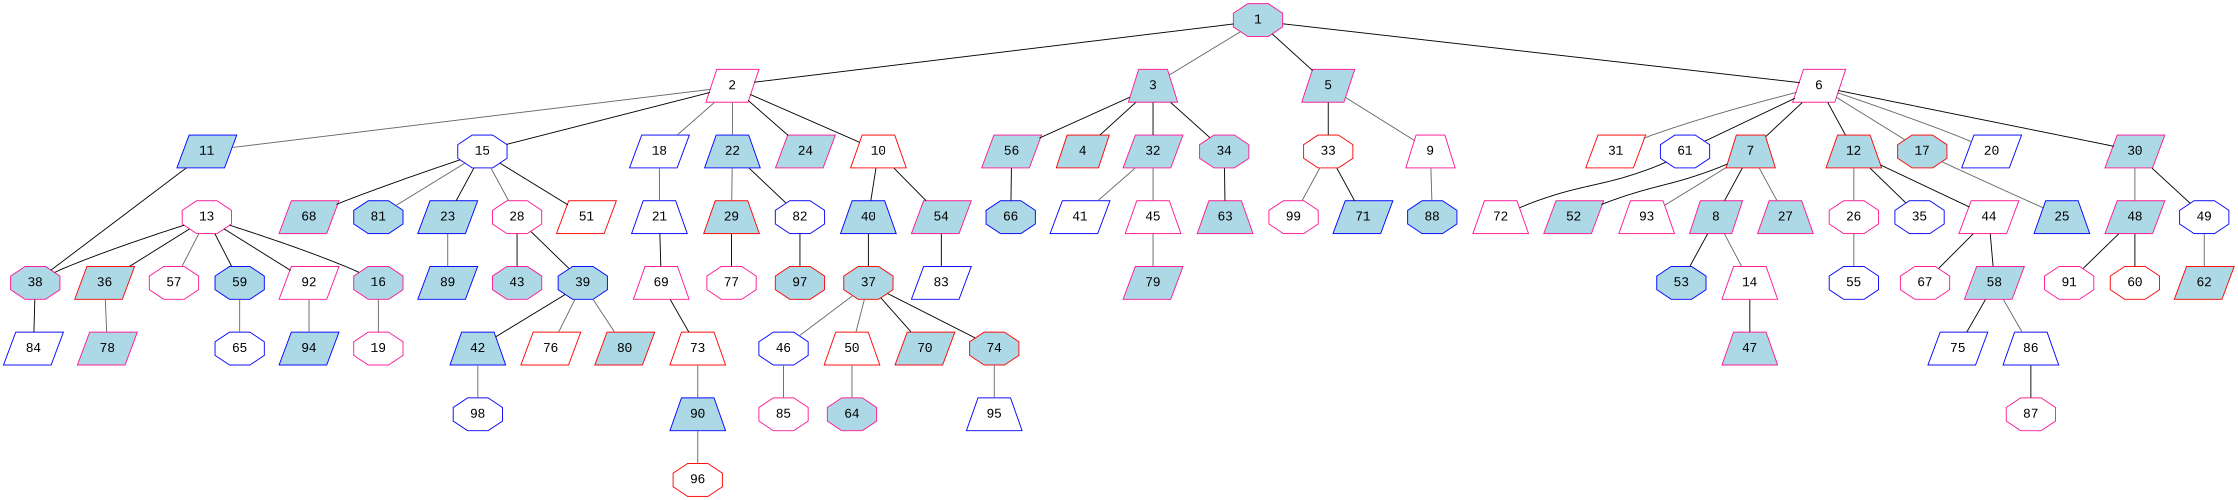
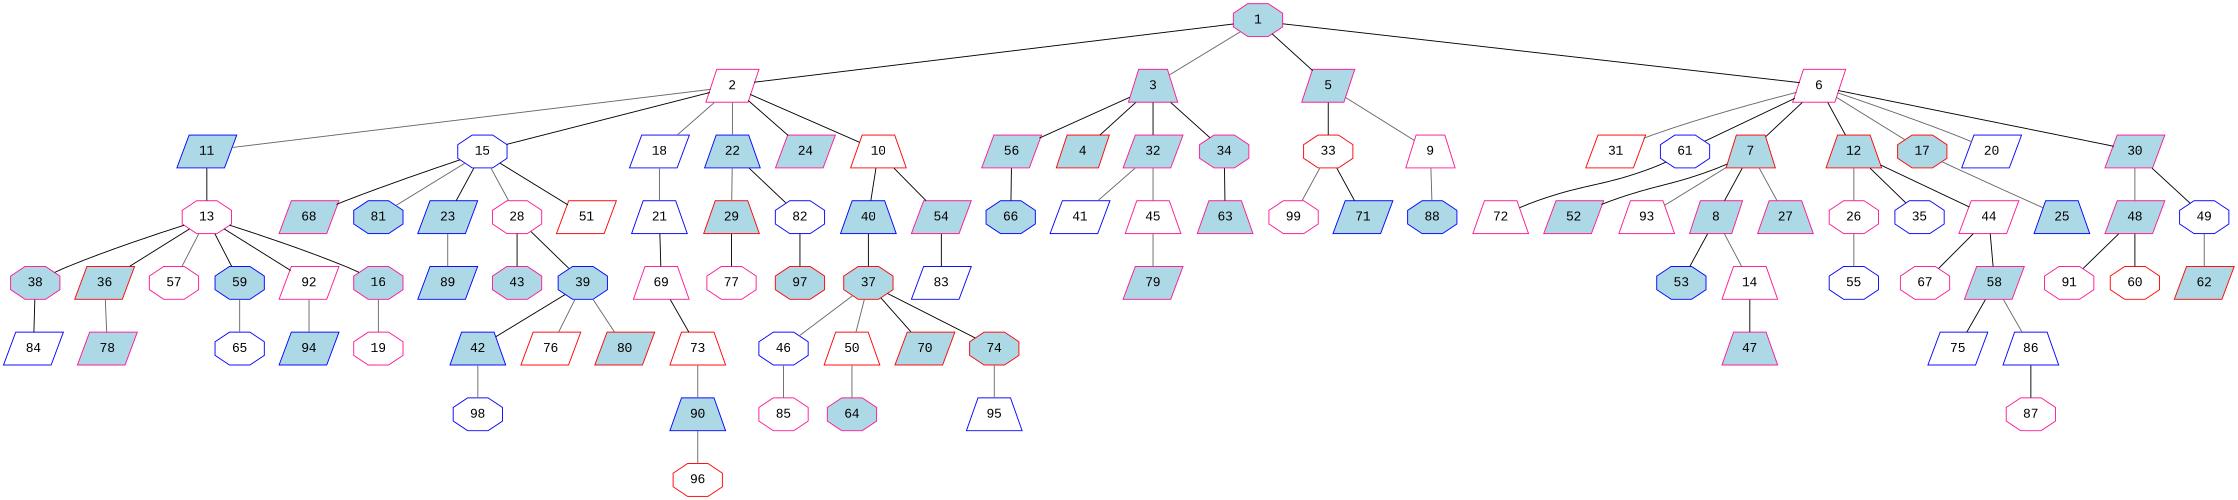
(119, 219) -> (207, 184)
